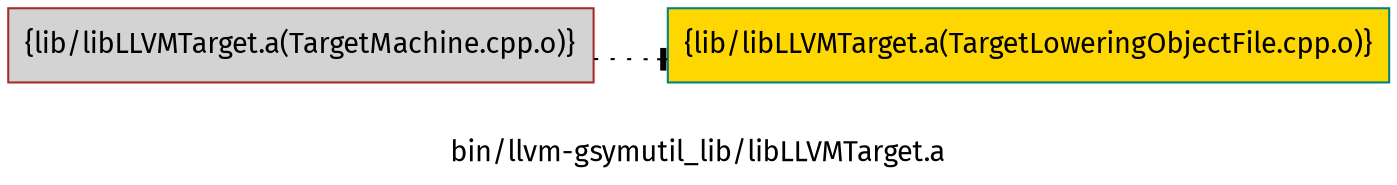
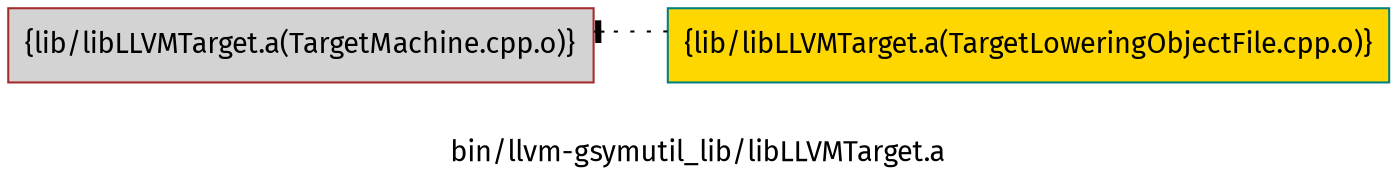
(626, 59) -> (636, 31)
